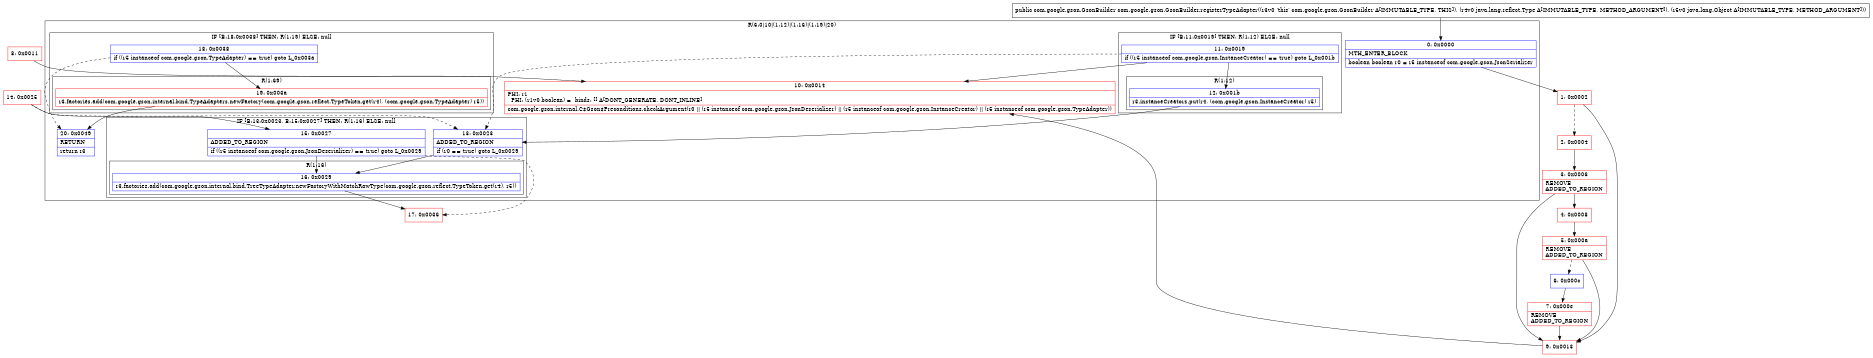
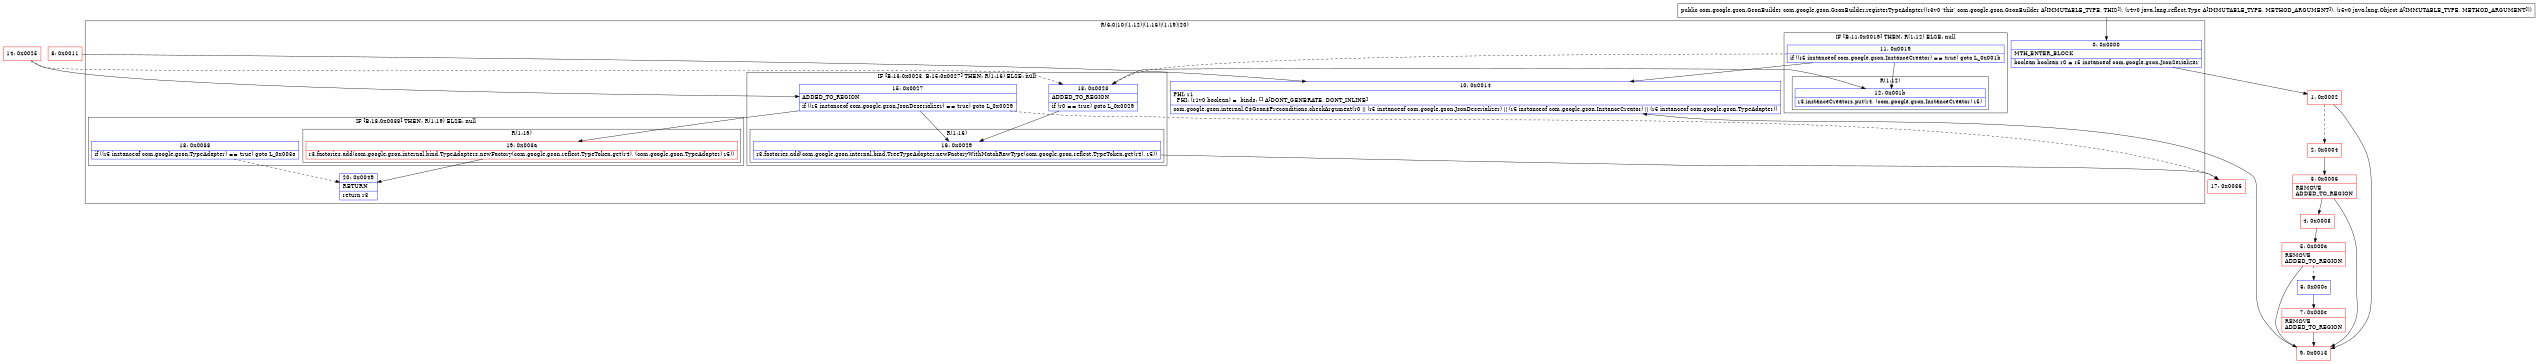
(240, 73) -> (691, 125)
(272, 81) -> (522, 134)
(810, 98) -> (1476, 98)
(854, 134) -> (1486, 69)
